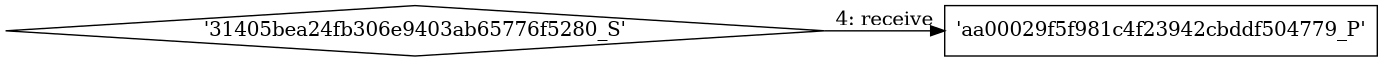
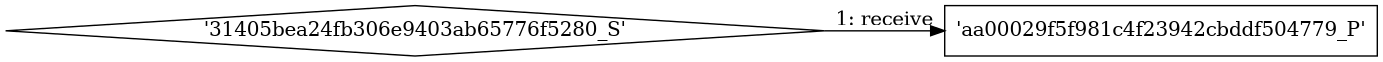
(885, 20) -> (885, 20)
